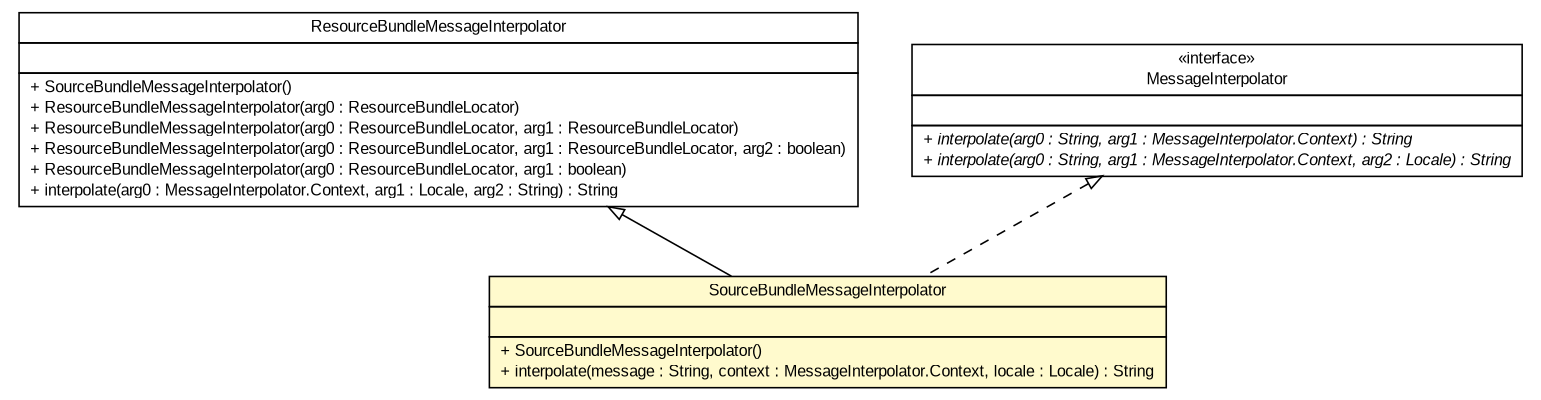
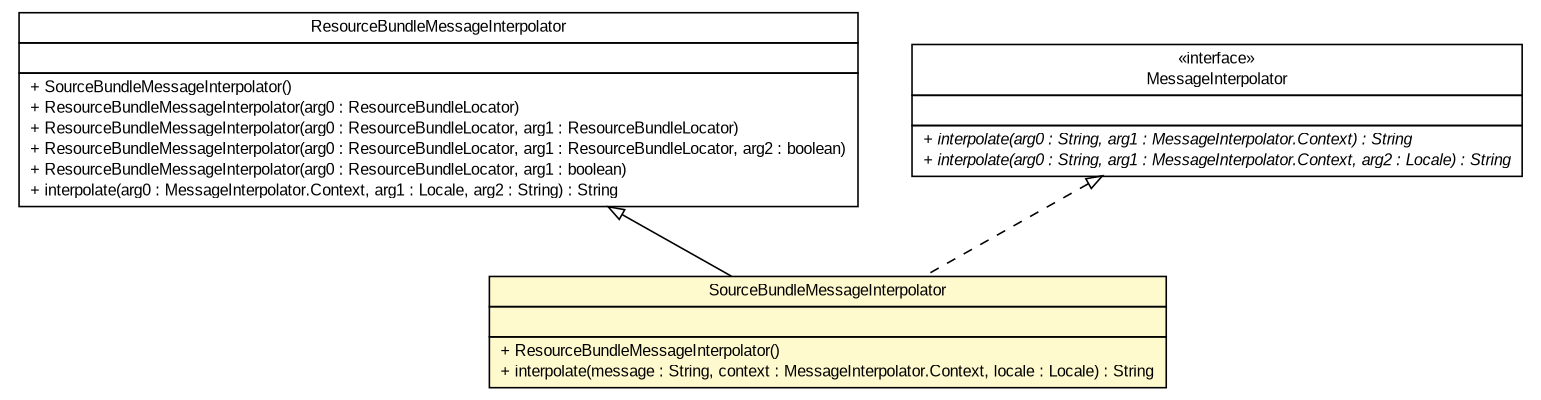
(632, 351) -> (640, 351)
